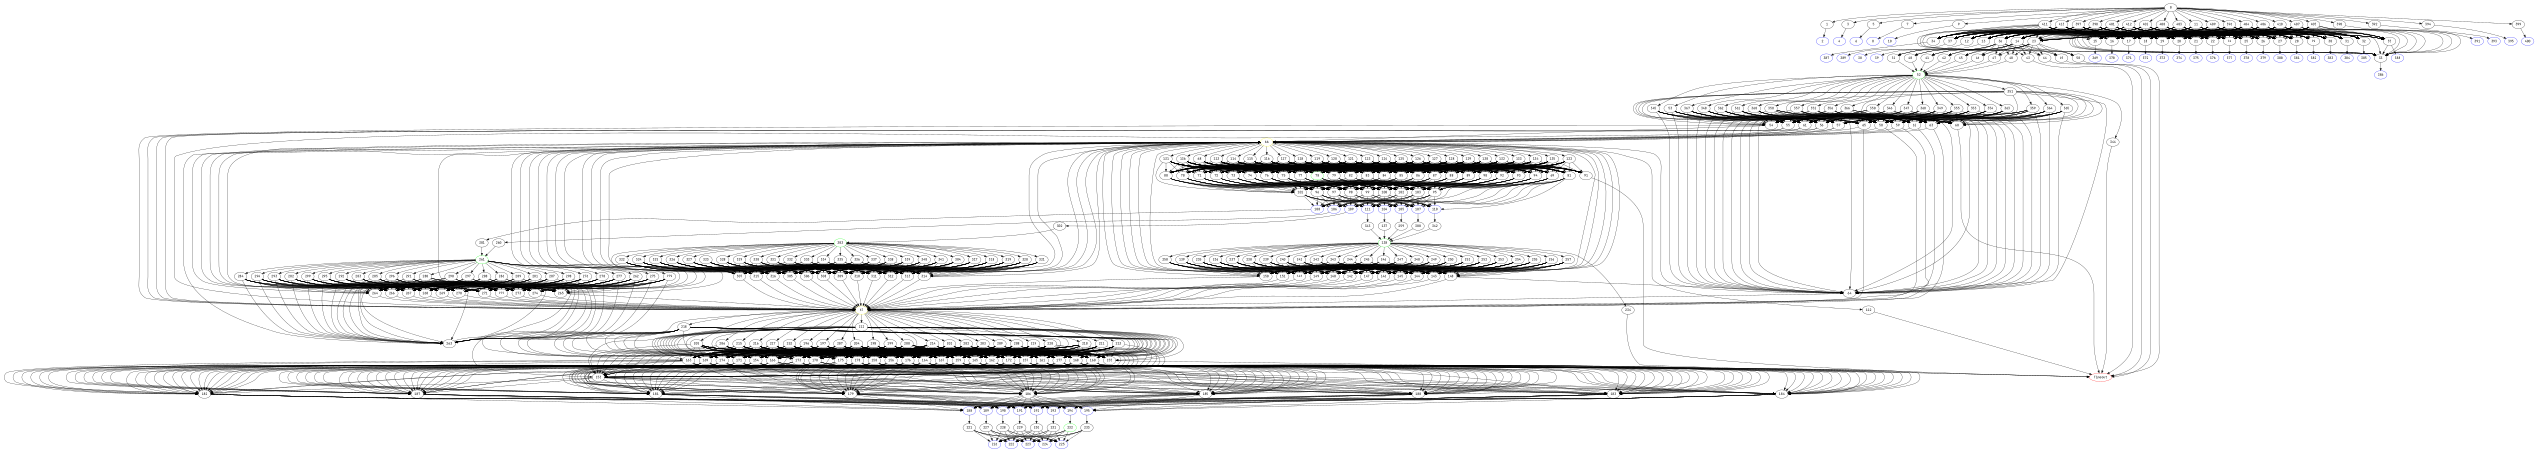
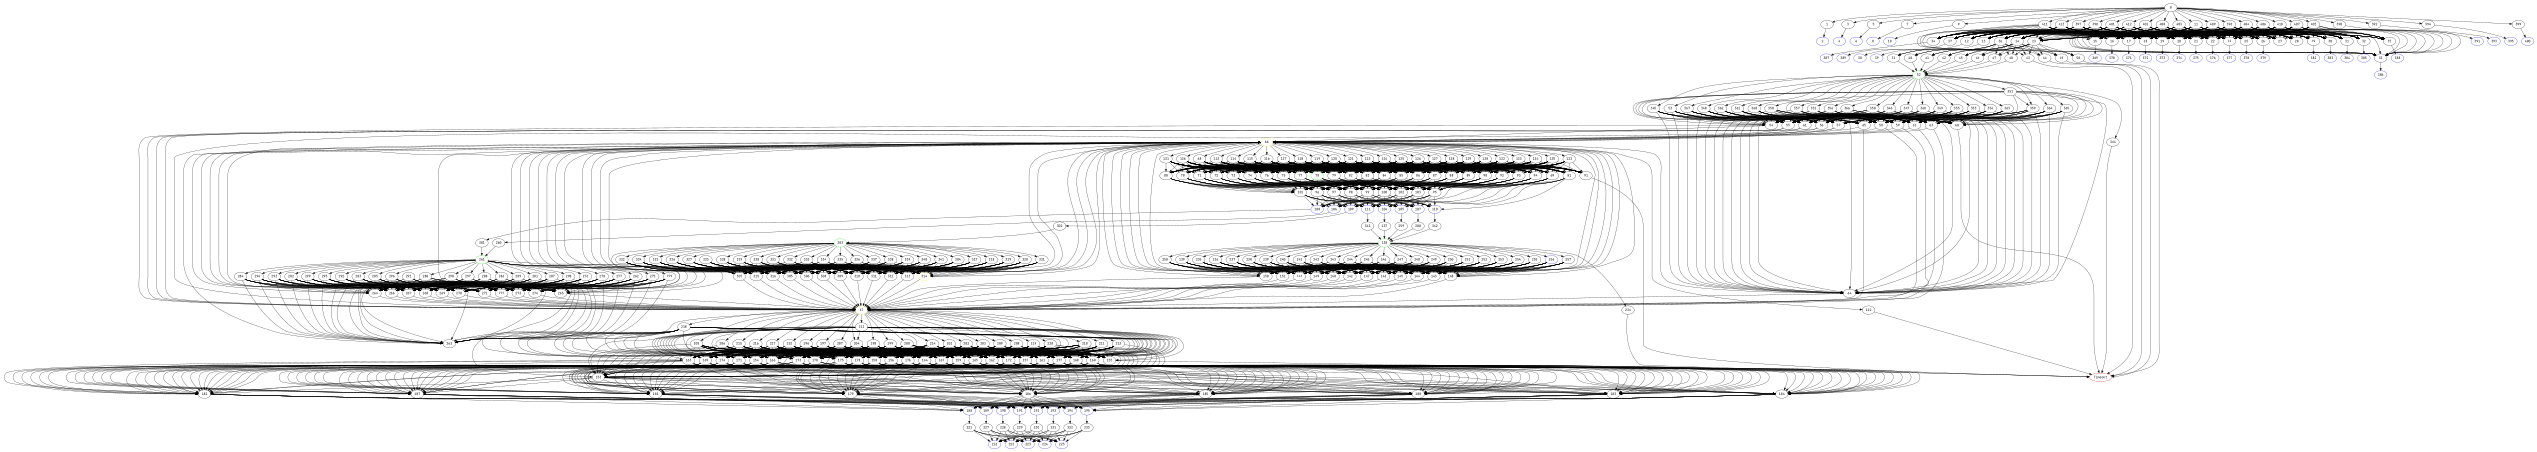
(2386, 49) -> (2428, 35)
(2280, 58) -> none
(2297, 58) -> none
(1903, 96) -> (2021, 99)
(1214, 189) -> (1256, 187)
(1515, 200) -> none
(1551, 260) -> (1551, 260)
(445, 265) -> (643, 266)
(924, 276) -> (924, 276)
(1649, 285) -> (1616, 156)
(356, 333) -> (568, 335)
(680, 342) -> (859, 334)
(1070, 428) -> (1070, 428)
